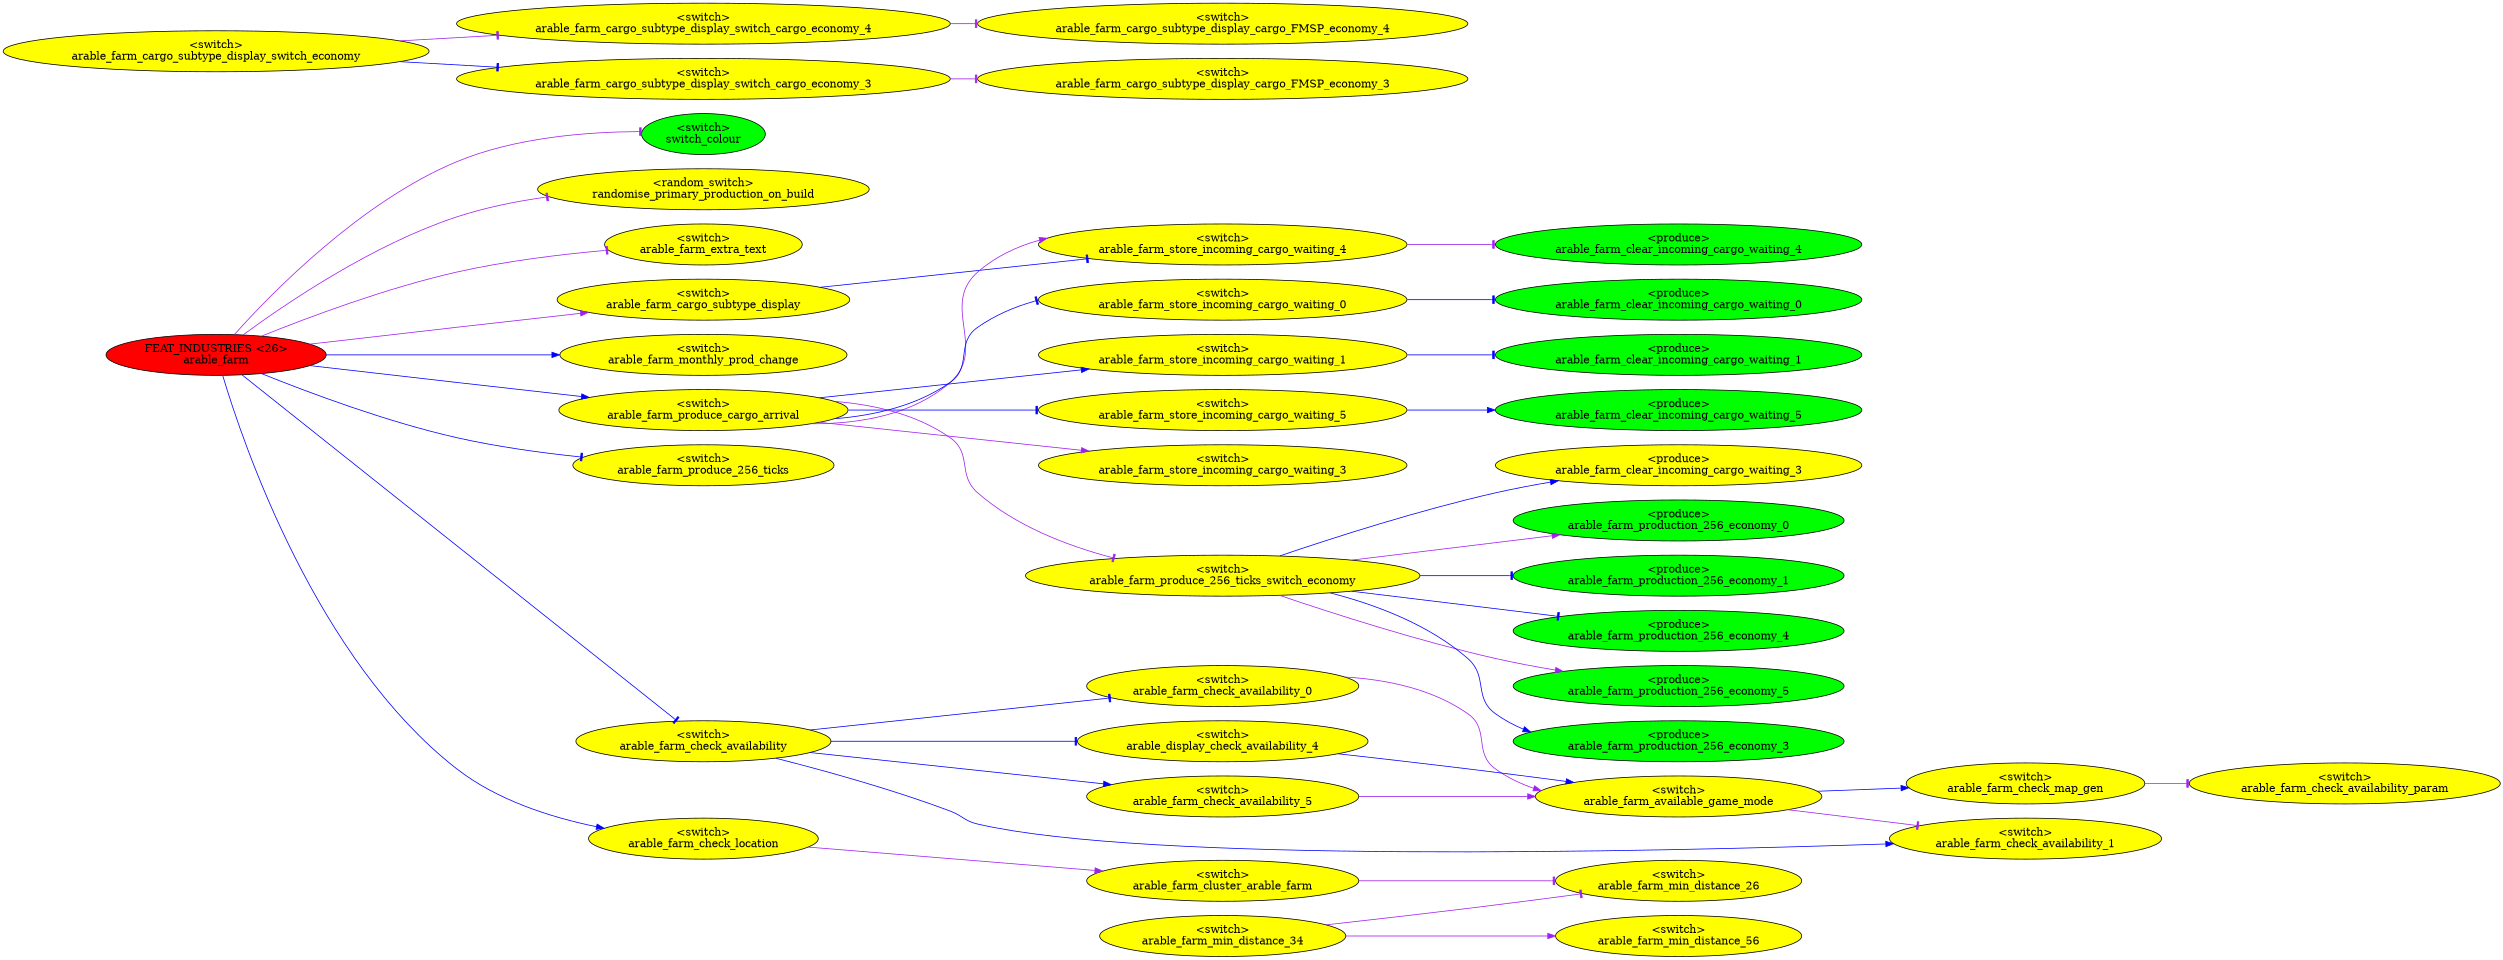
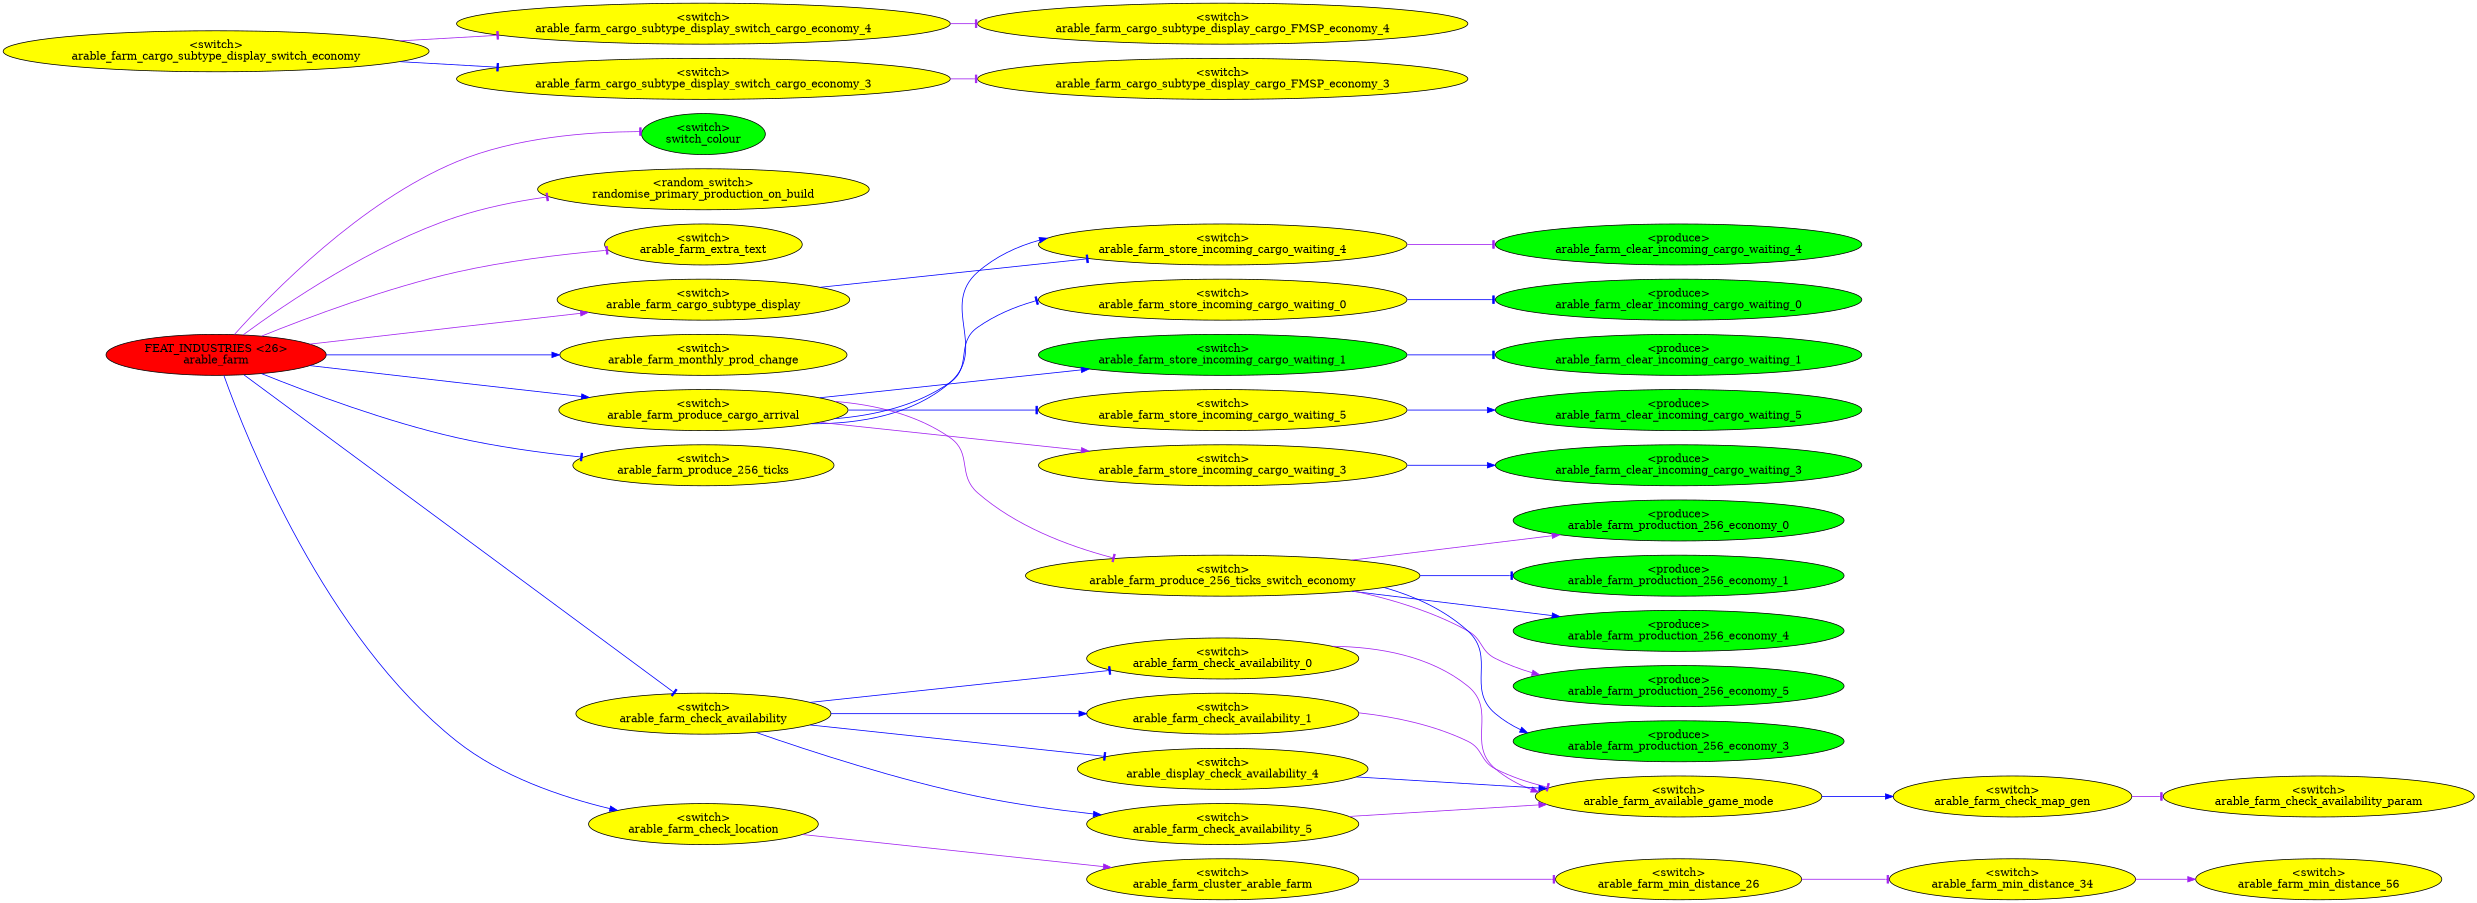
(964, 332) -> (964, 332)
(1223, 355) -> (1223, 355)
(1679, 465) -> (1679, 465)
(1414, 514) -> (1447, 465)
(1454, 604) -> (1452, 603)
(1852, 817) -> (1459, 737)
(1453, 910) -> (1844, 879)
